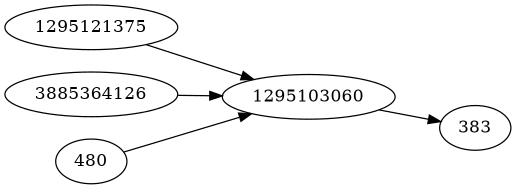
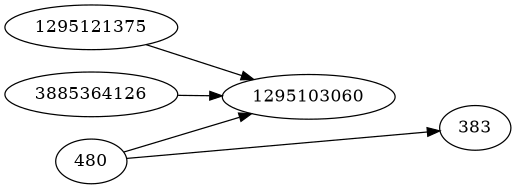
(404, 115) -> (277, 145)
